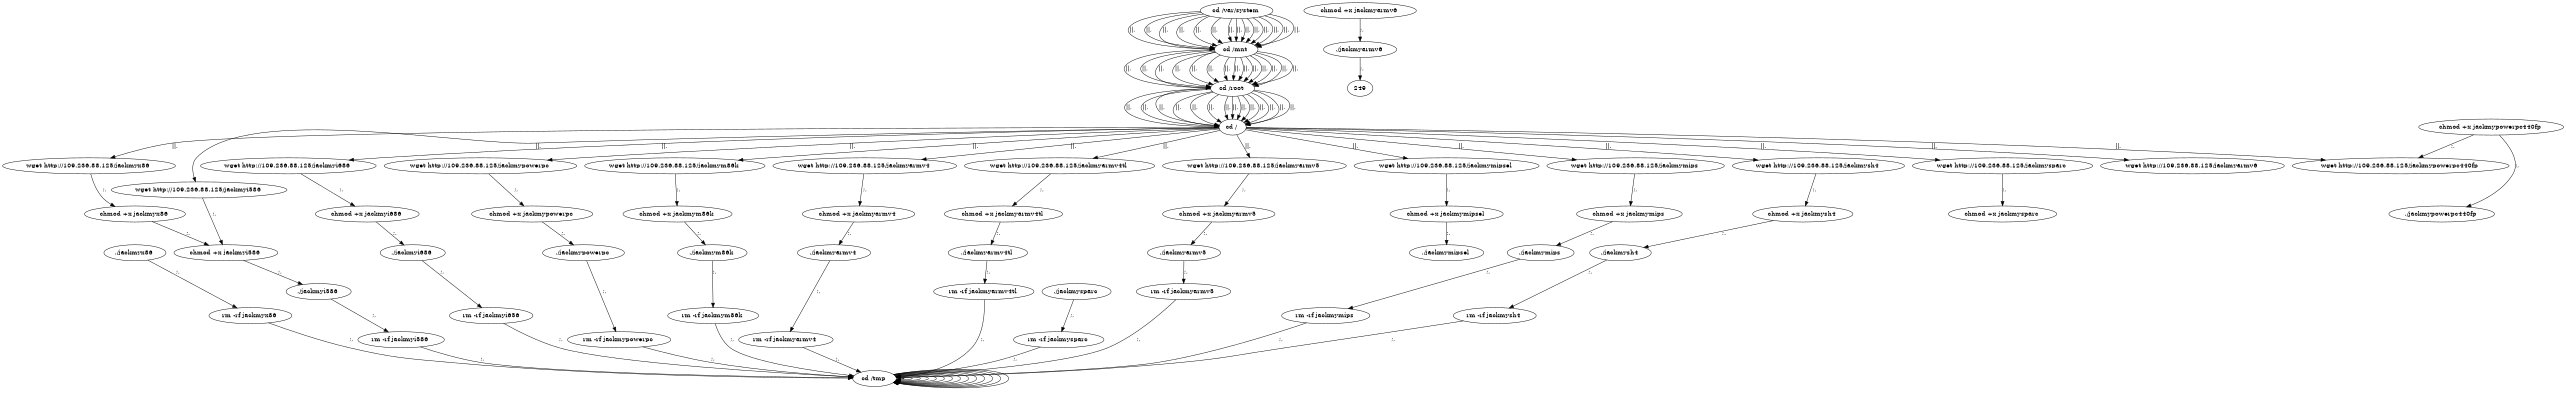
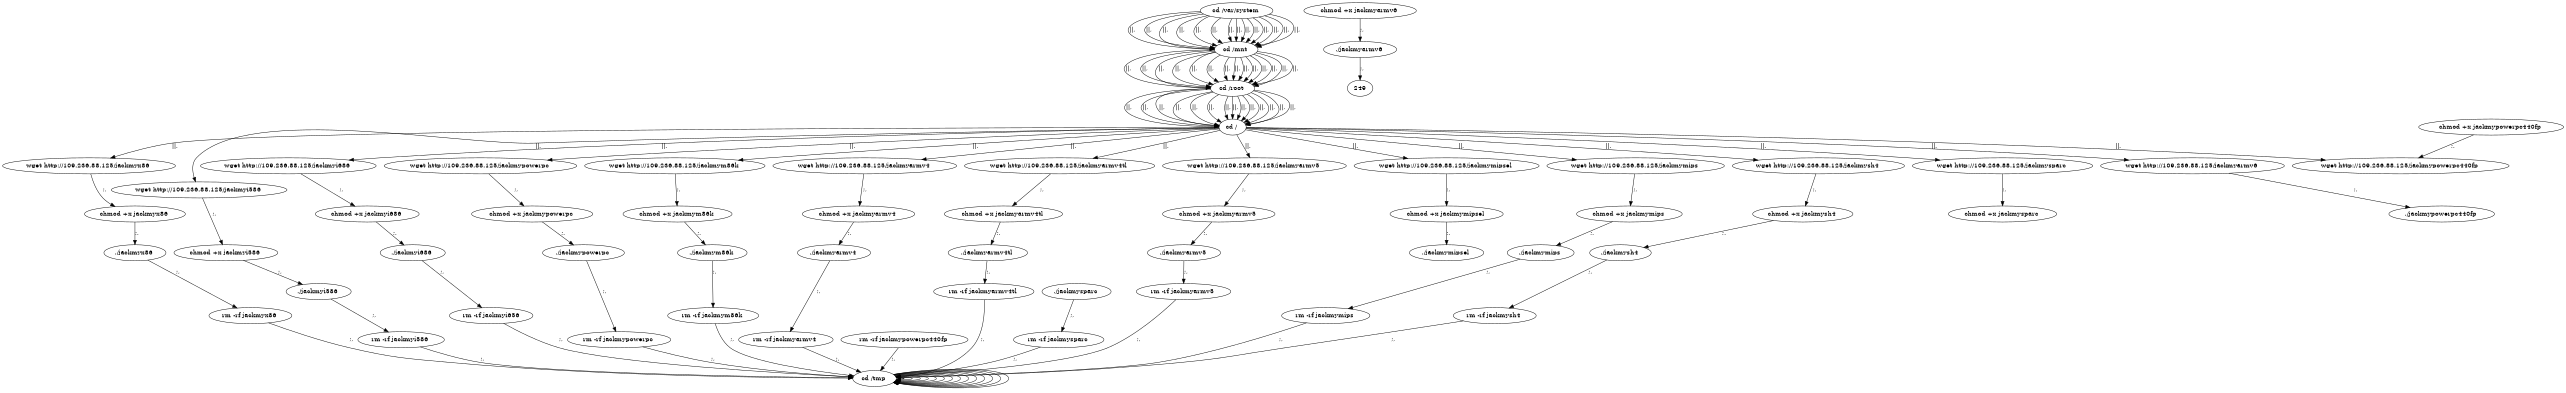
(2510, 178) -> (2317, 190)
(178, 233) -> (135, 231)
none -> (904, 340)
